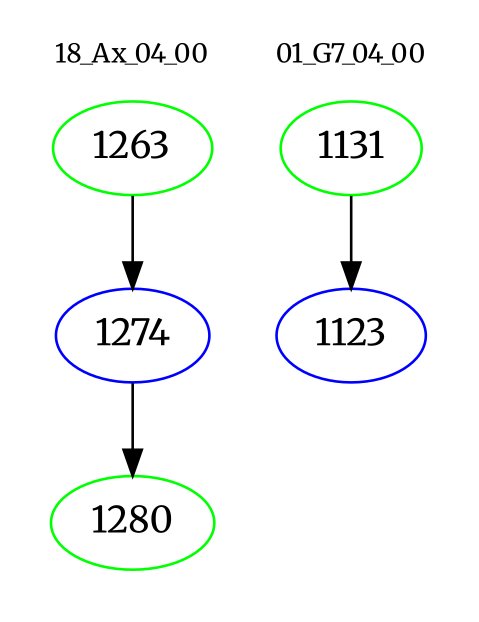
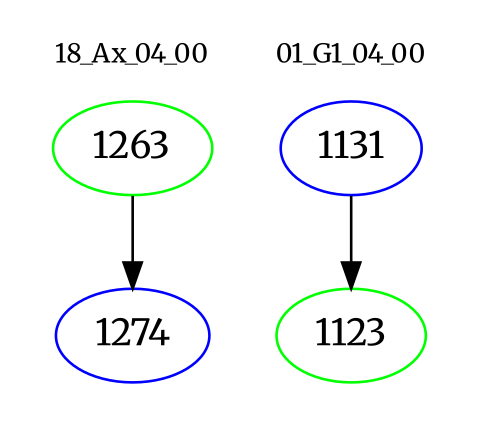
(351, 56) -> (351, 56)
(351, 148) -> (351, 148)
(351, 336) -> (351, 336)
(133, 523) -> none
